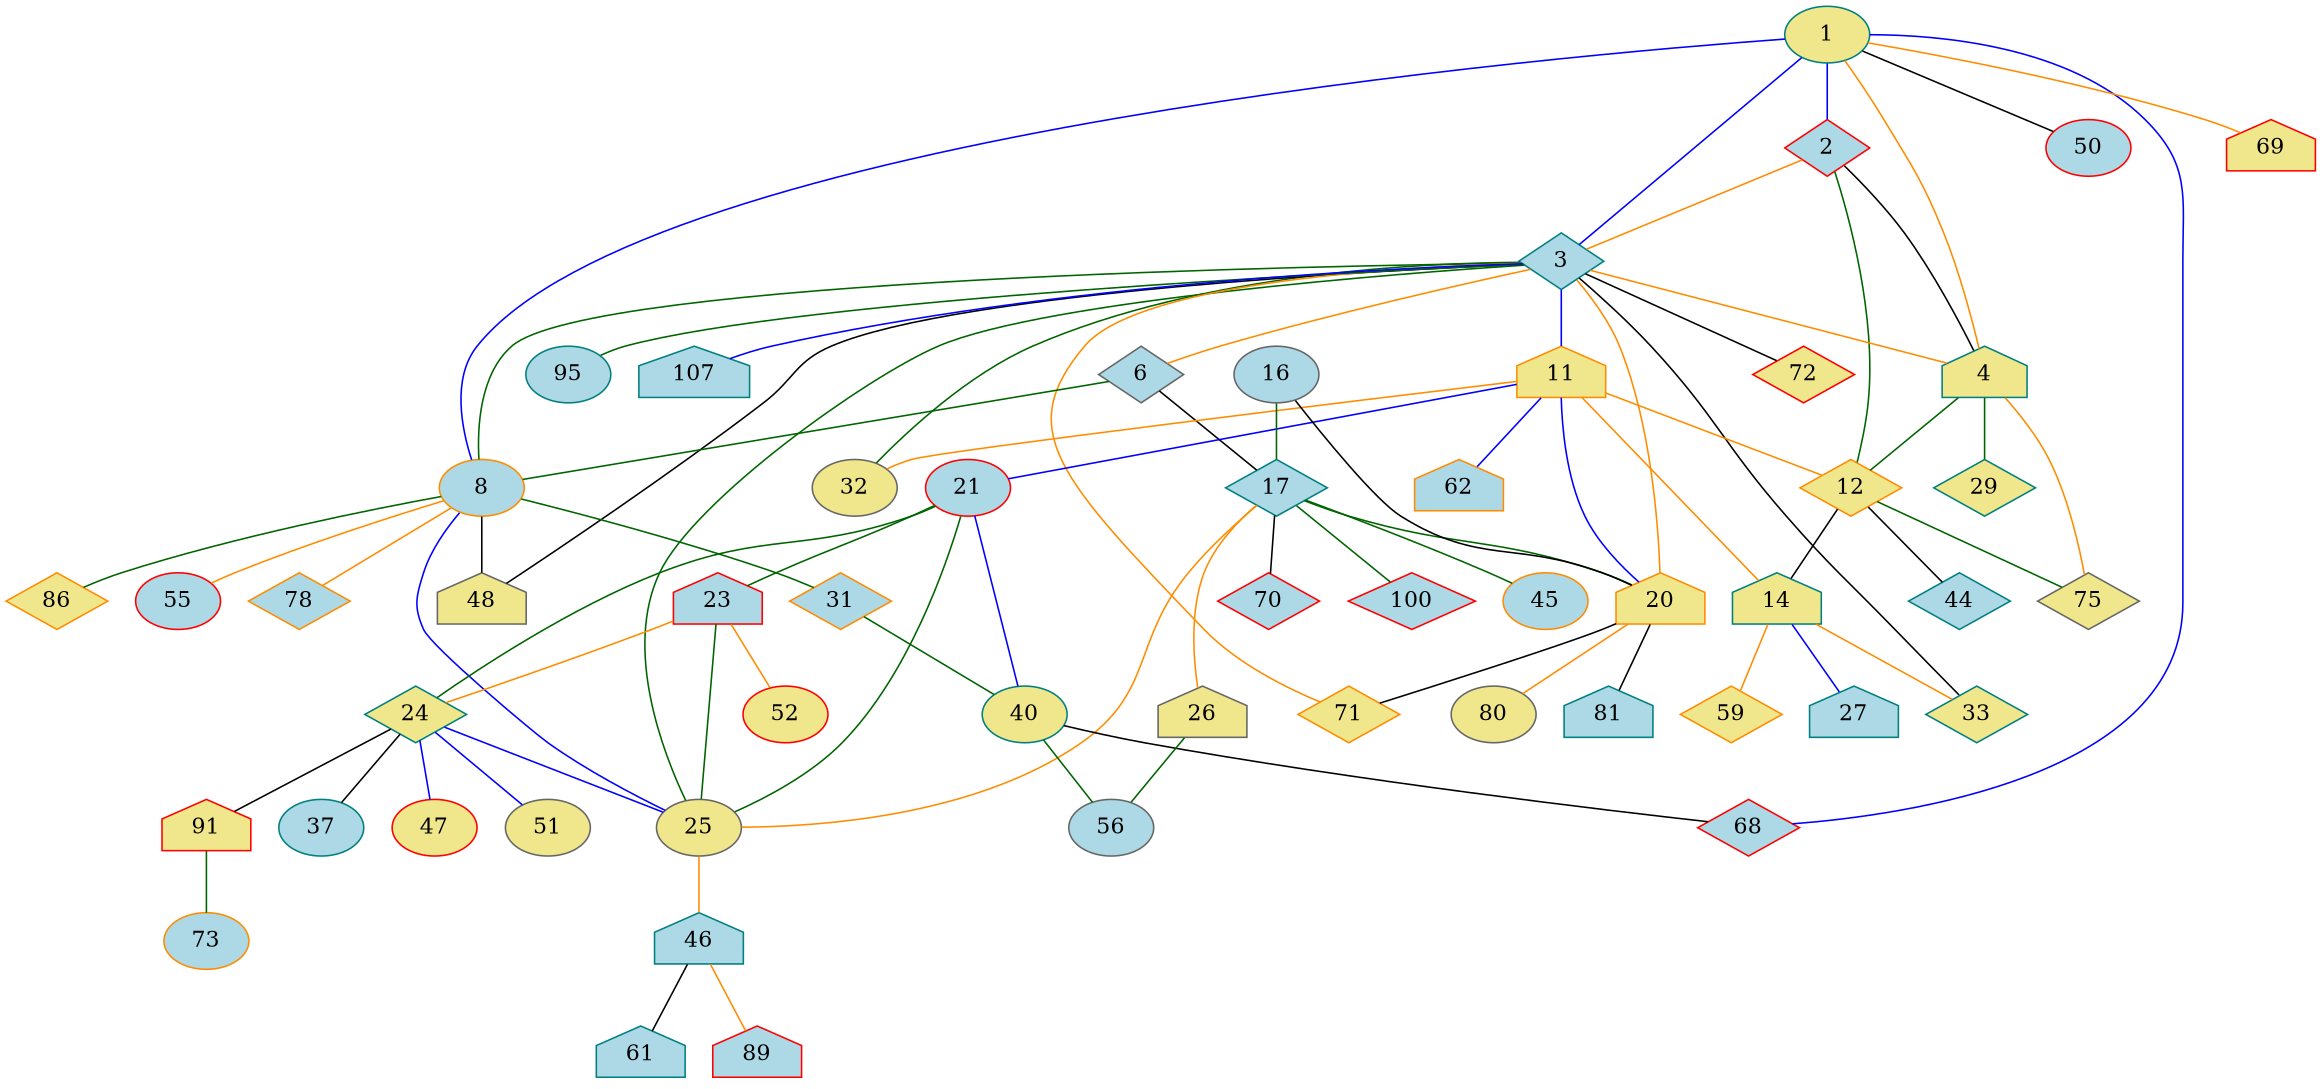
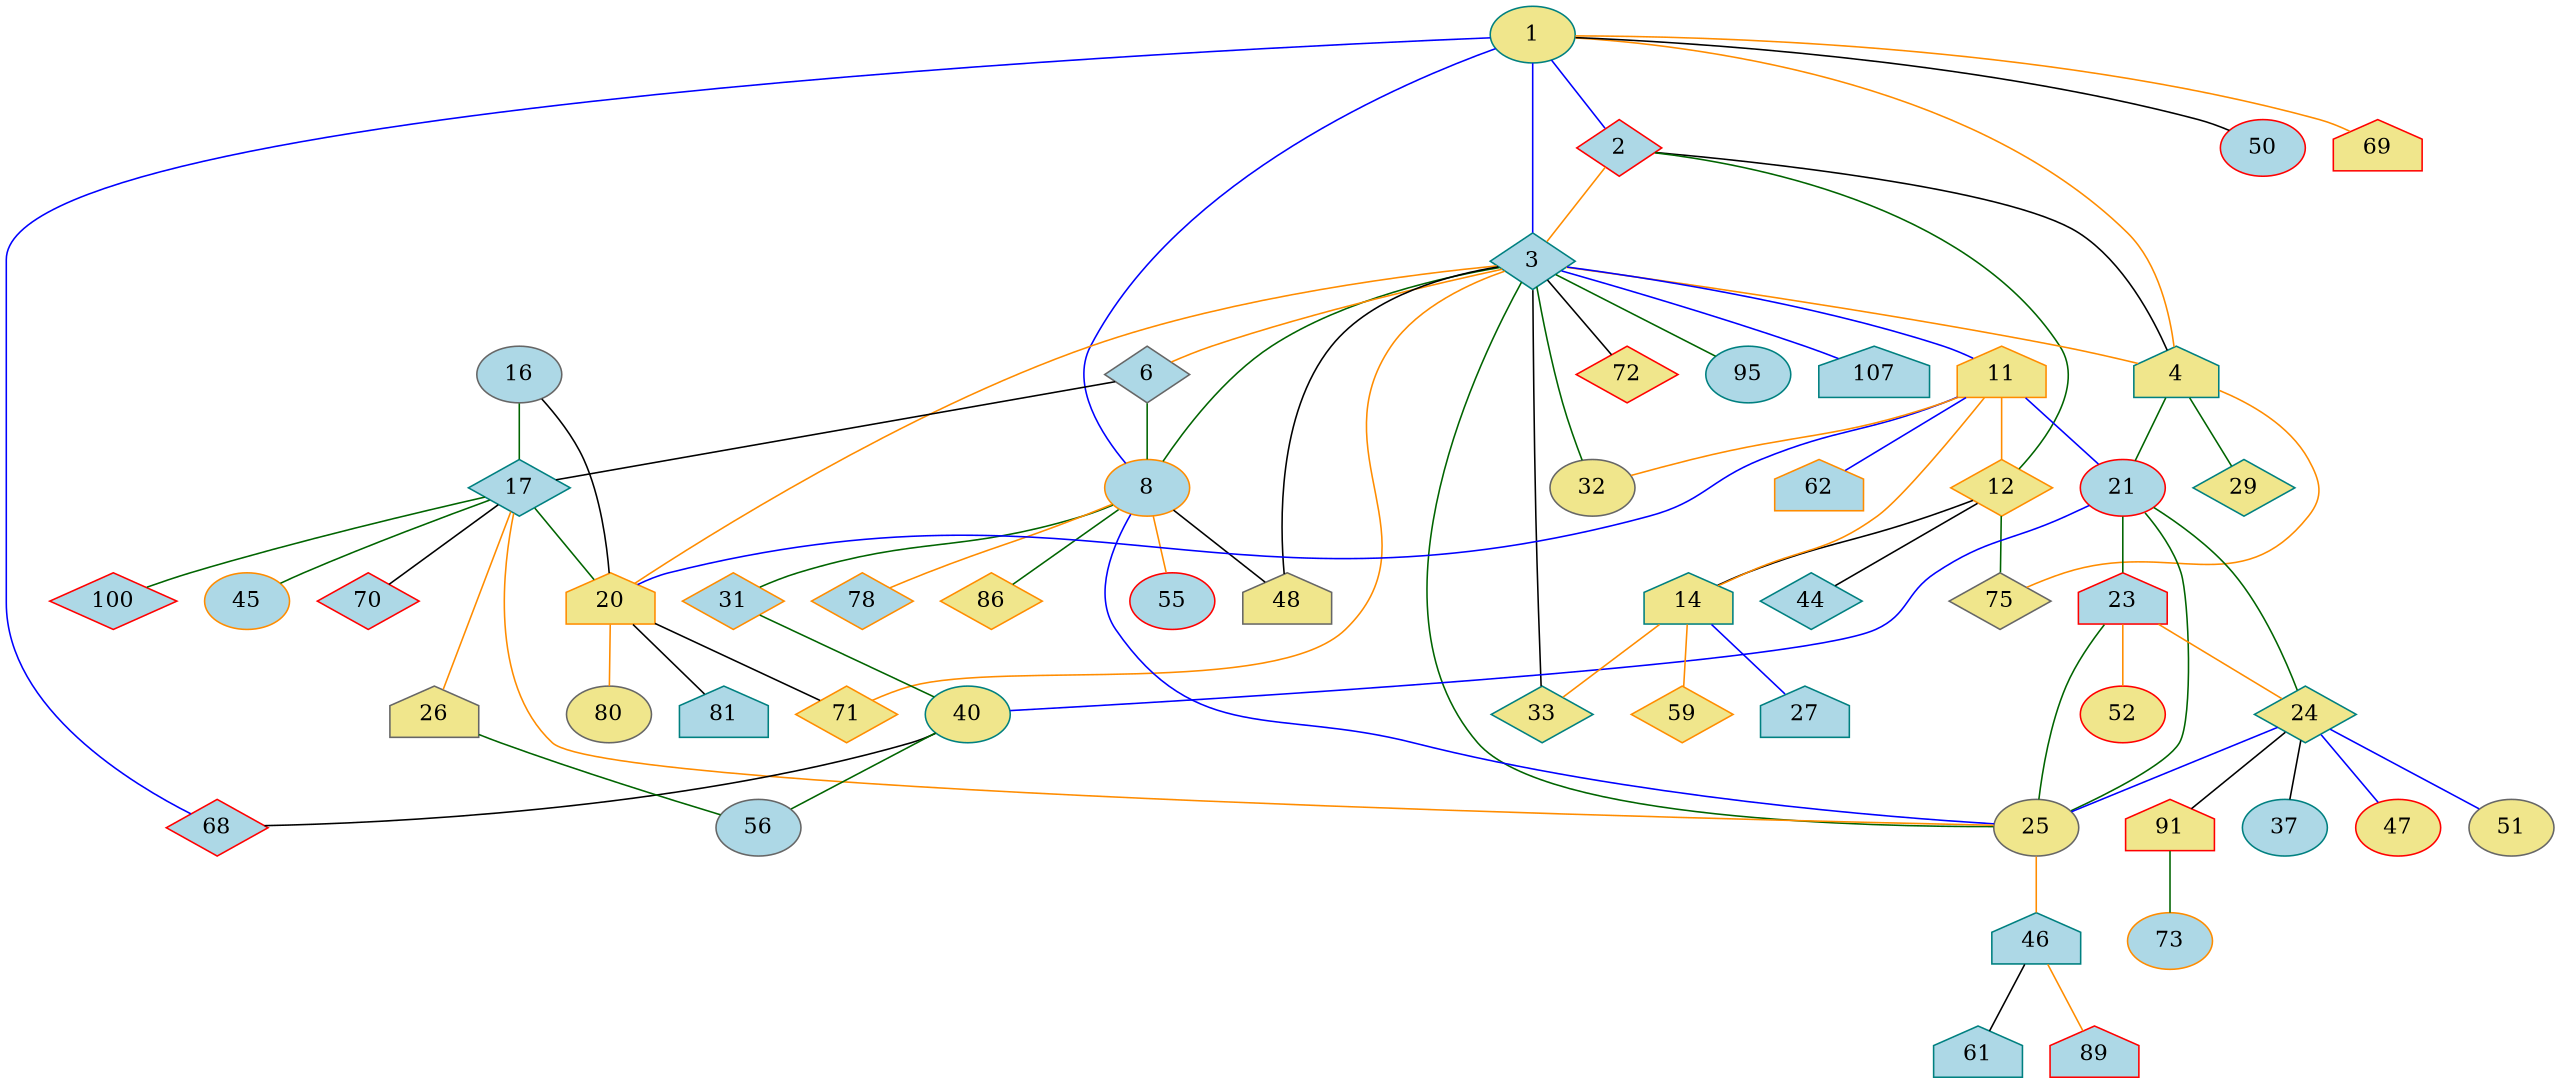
(1914, 434) -> (2150, 429)
